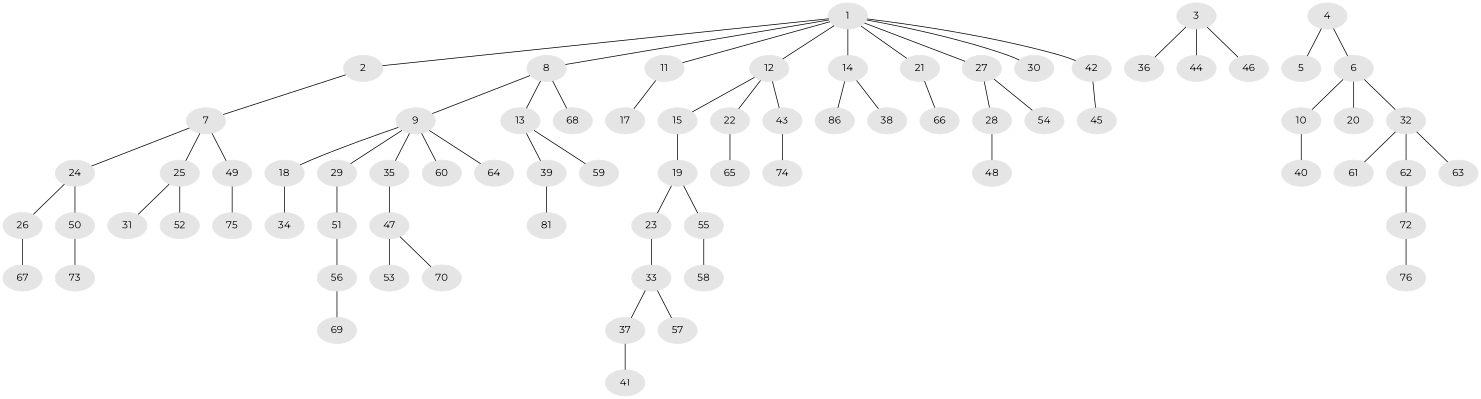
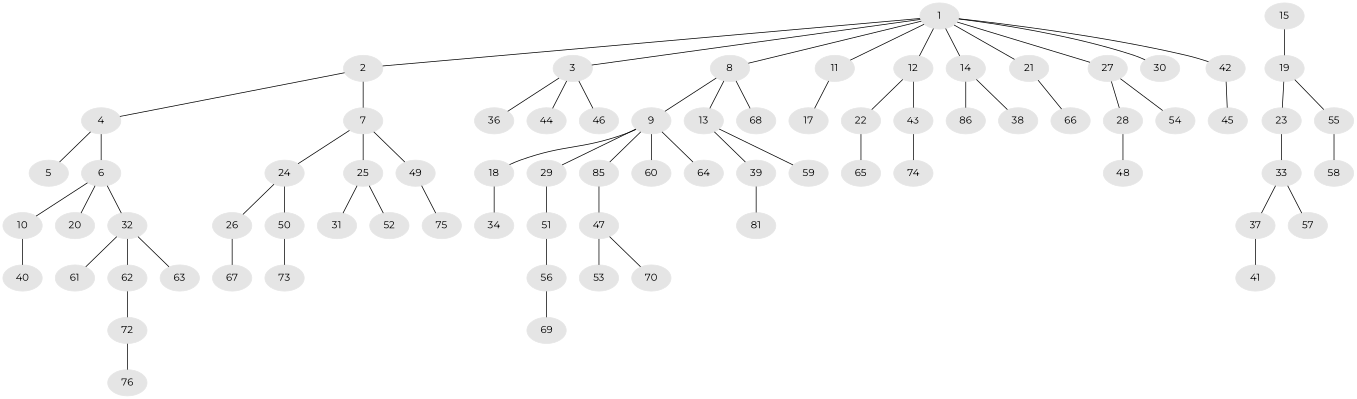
none -> (756, 42)
none -> (232, 95)
(723, 95) -> none
(389, 173) -> (599, 173)
